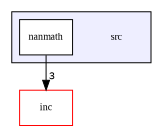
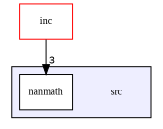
(46, 69) -> (46, 52)
